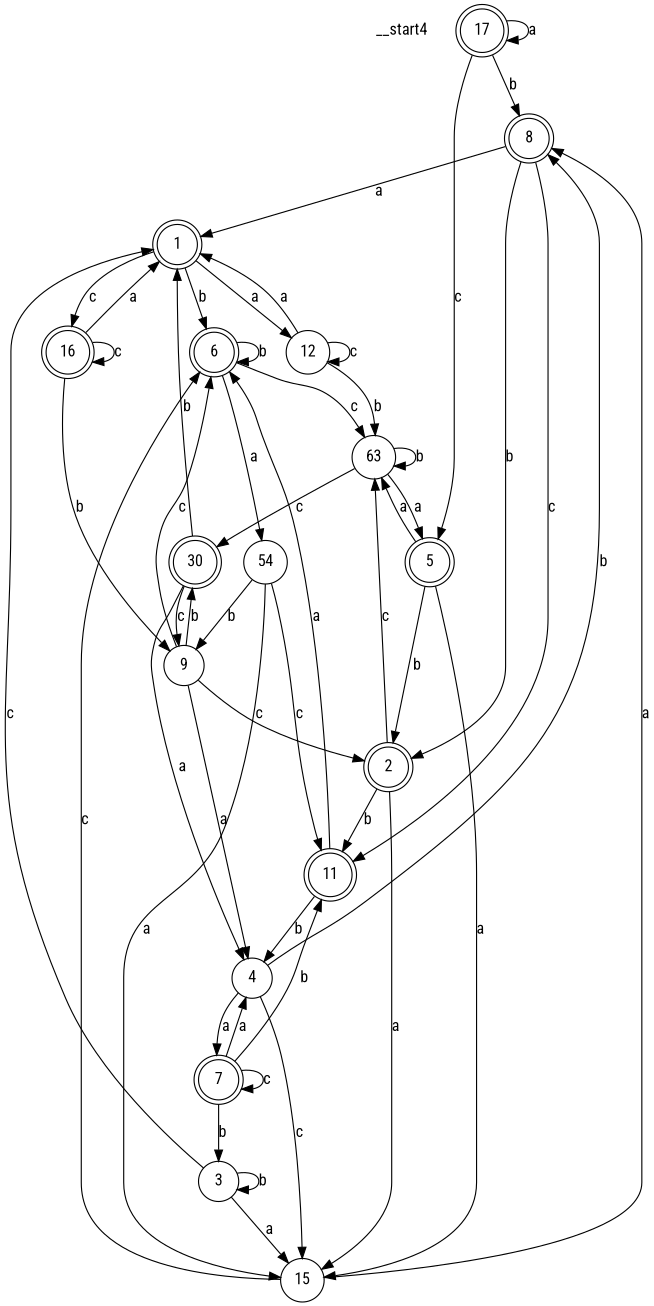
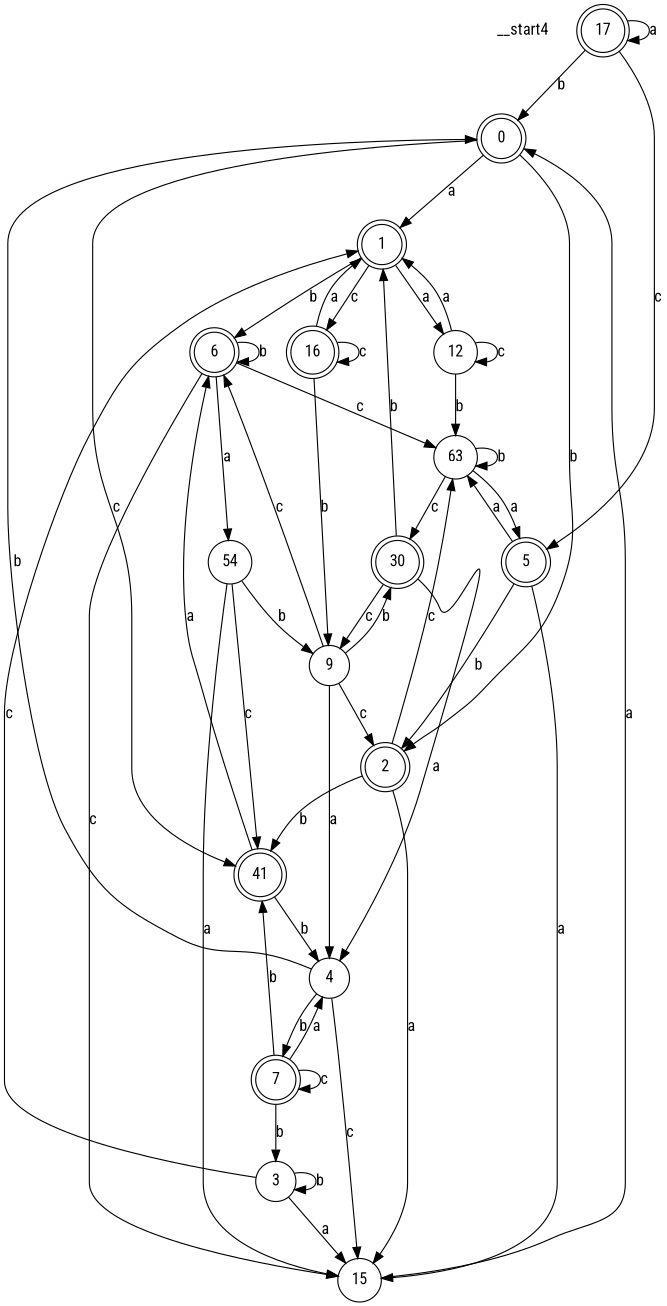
(529, 138) -> (501, 138)
(330, 875) -> (260, 875)
(81, 891) -> (89, 897)
(226, 1027) -> (303, 1027)
